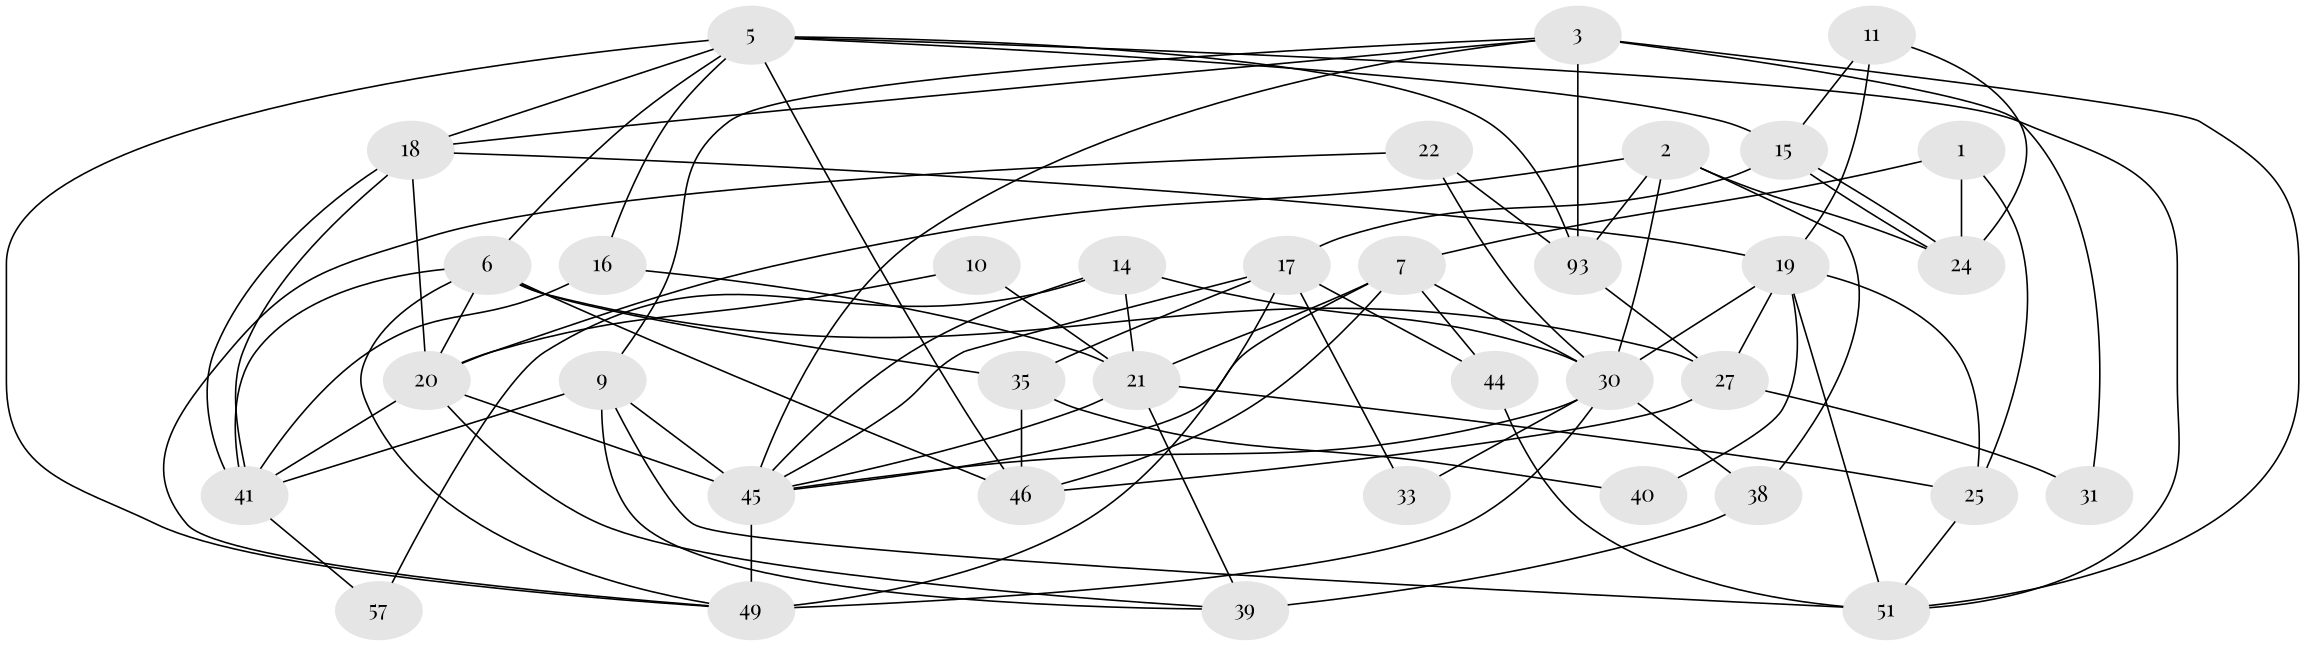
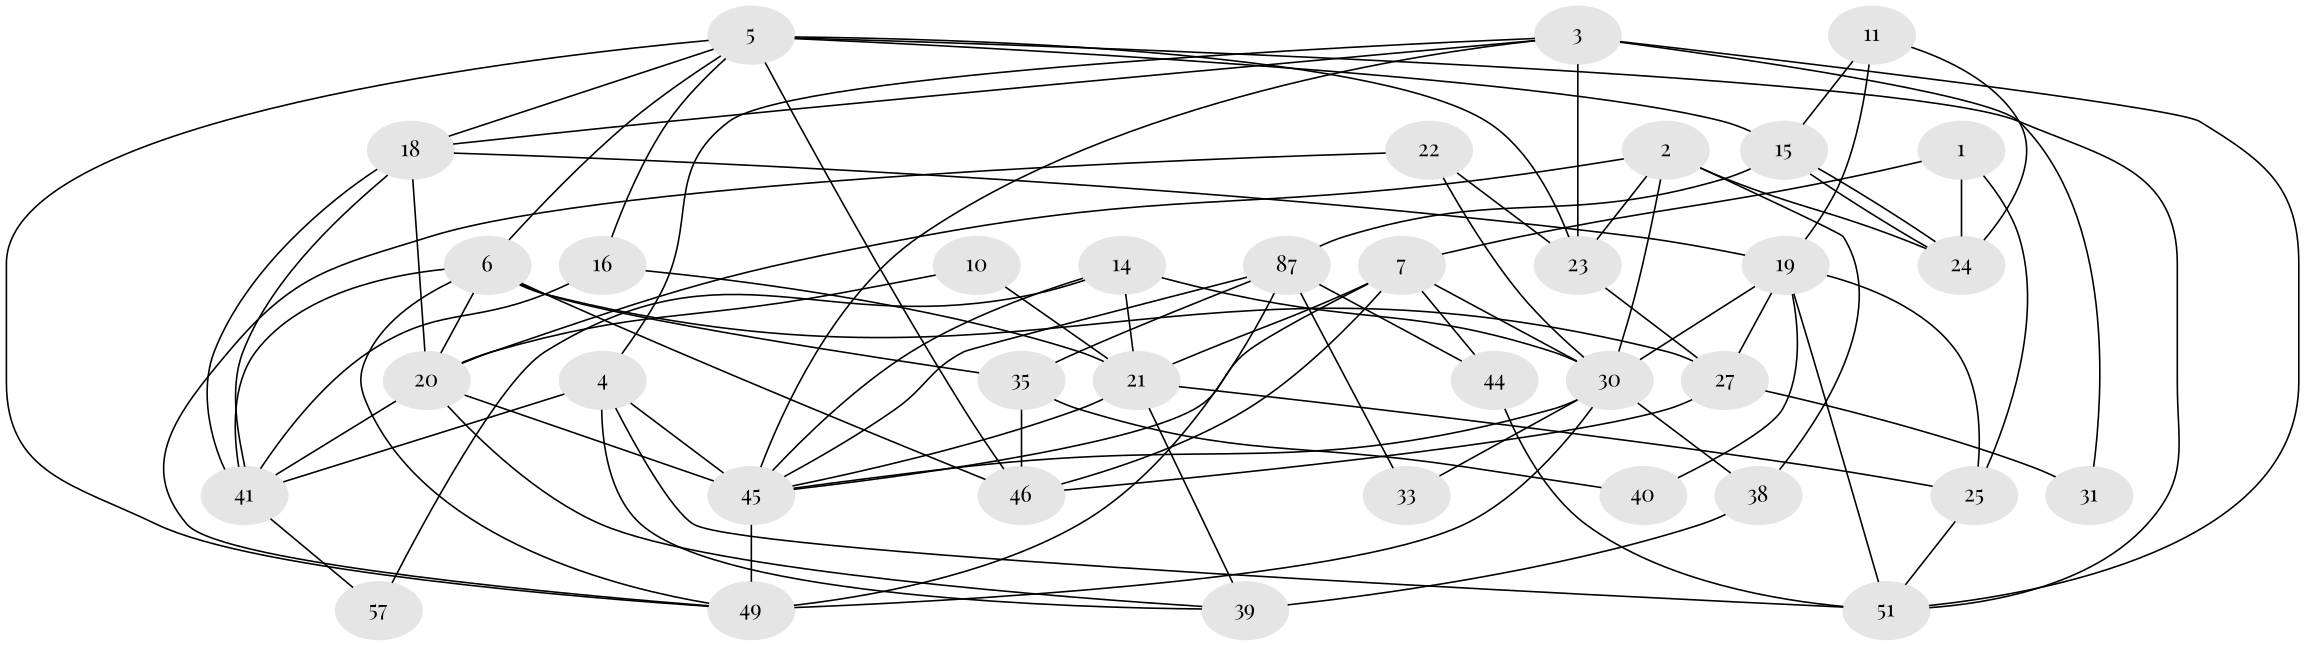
(1287, 265) -> (1287, 265)
(1578, 265) -> (1578, 265)
(603, 380) -> (603, 380)
